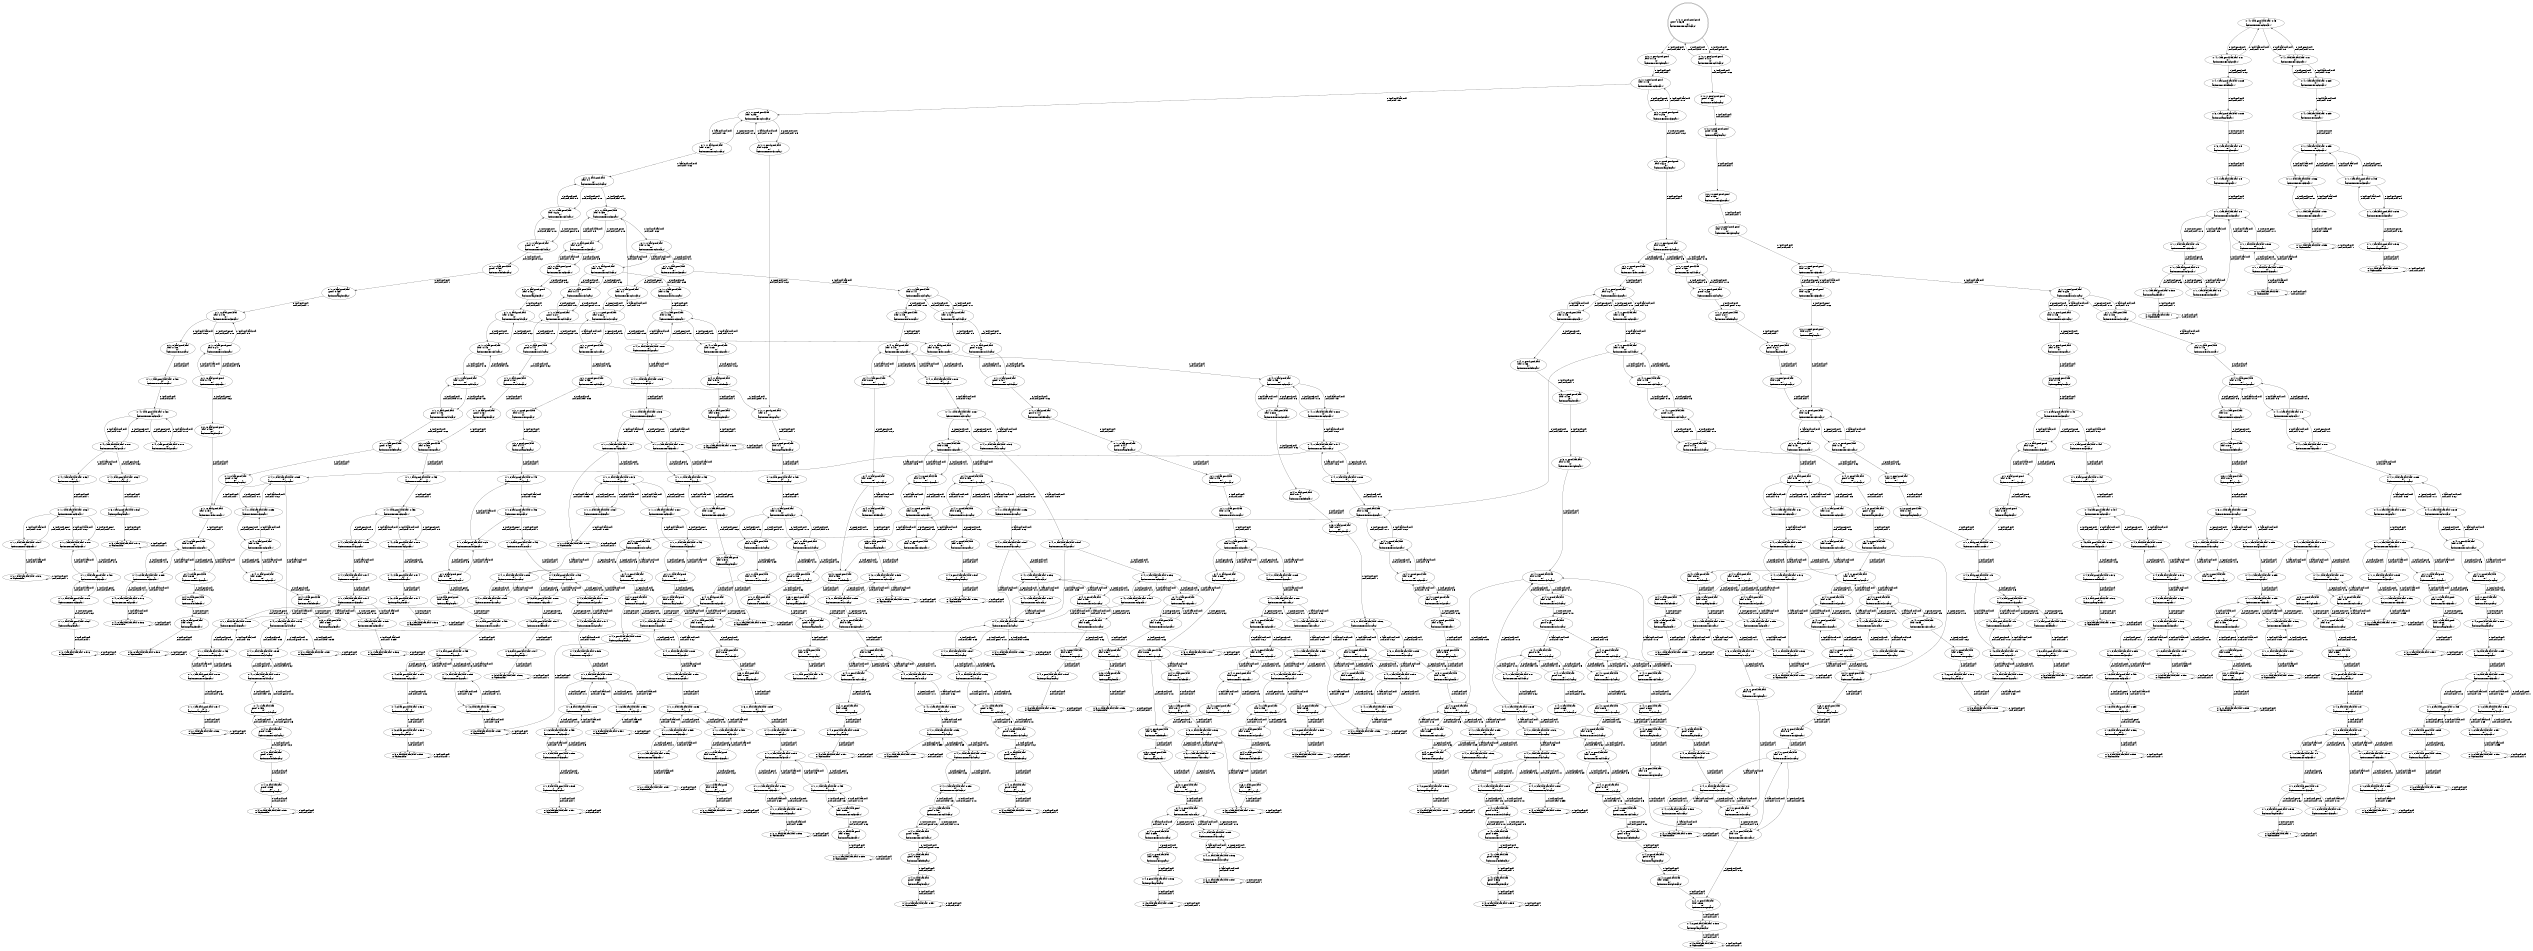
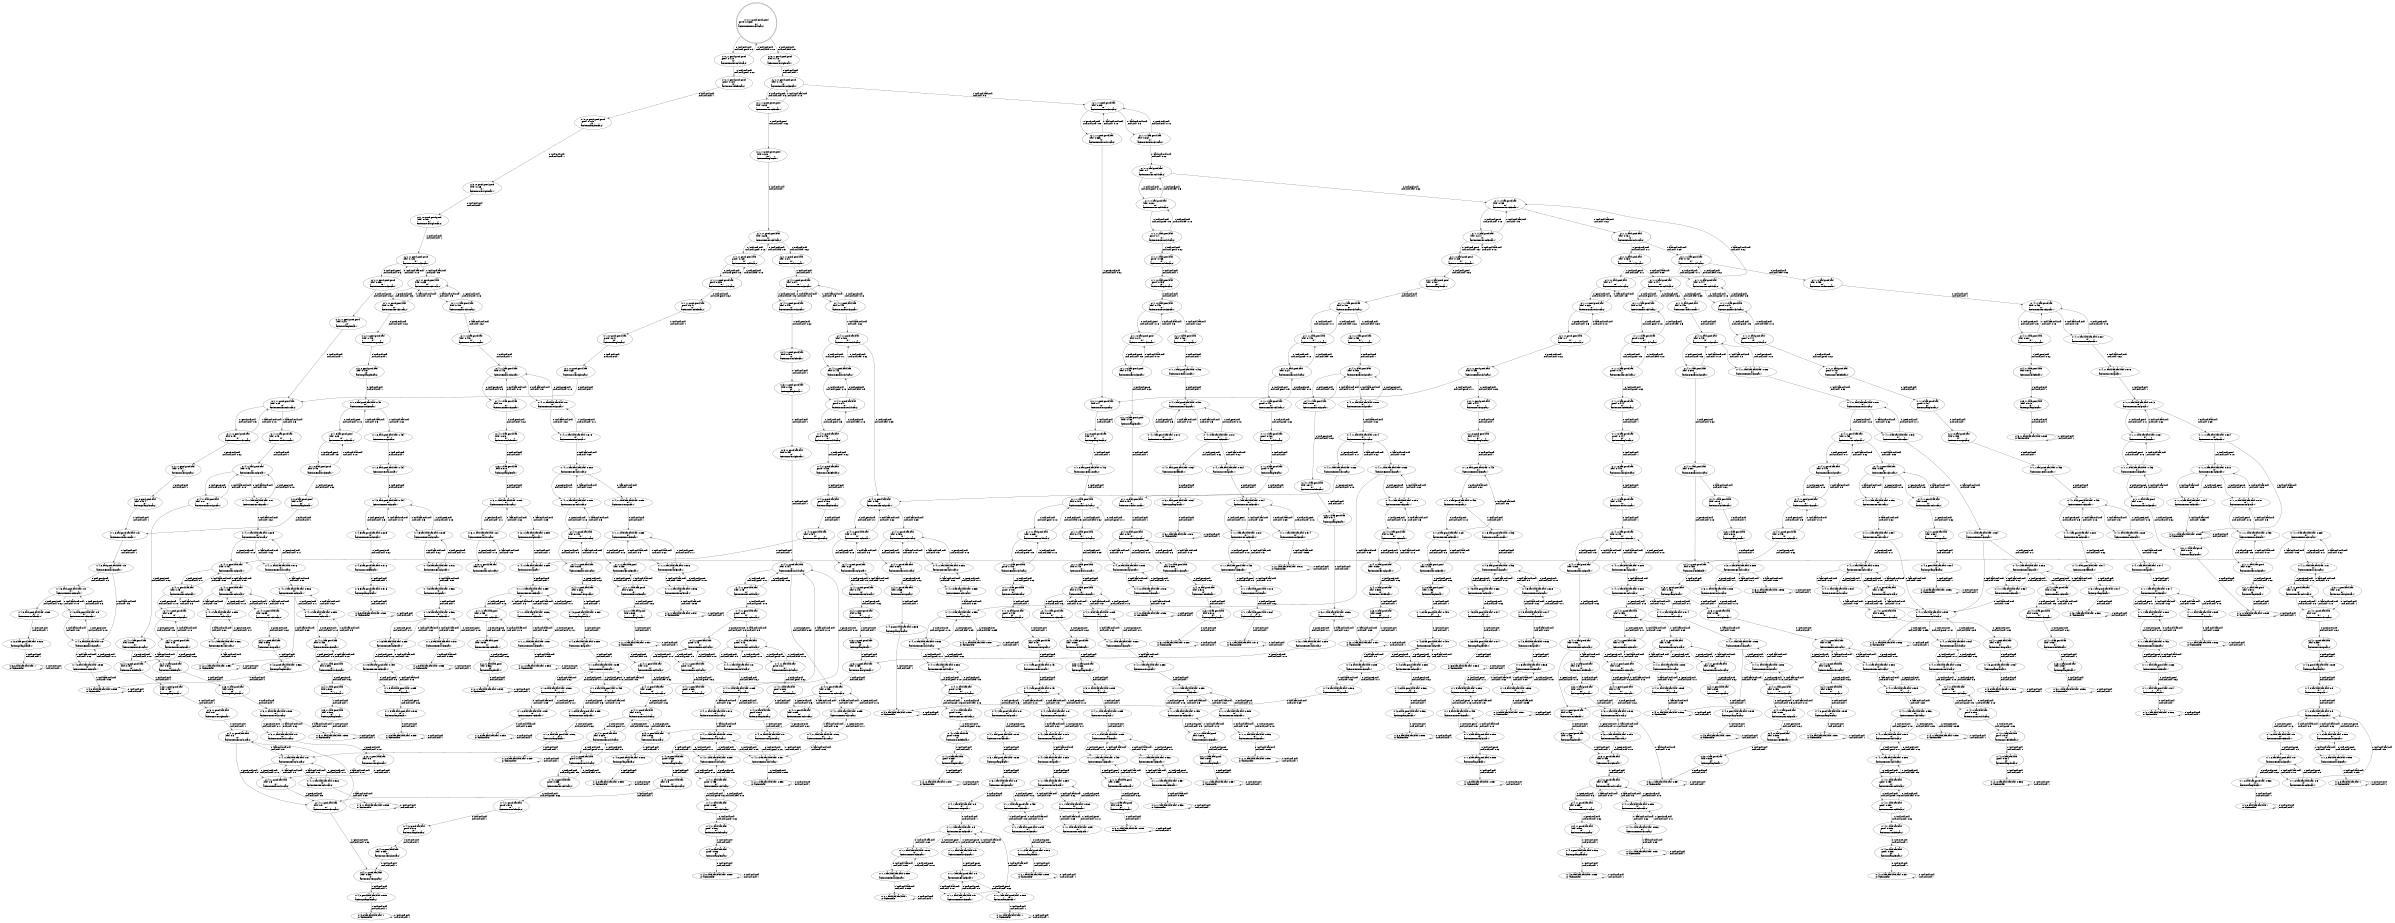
(2312, 246) -> none
none -> (298, 604)
none -> (1039, 678)
(1651, 720) -> (682, 742)
